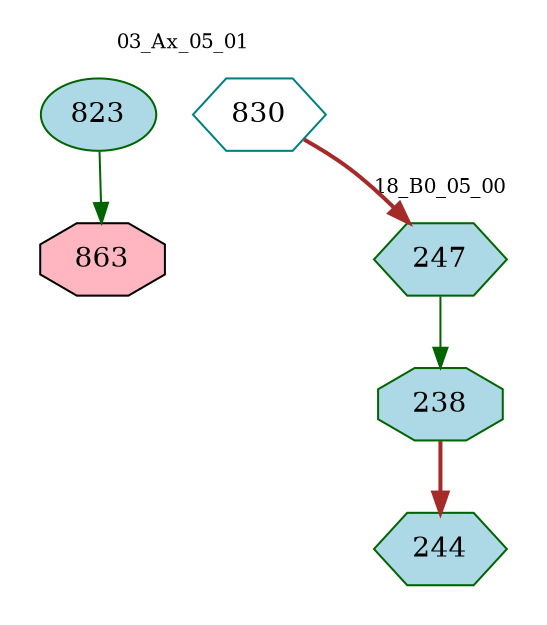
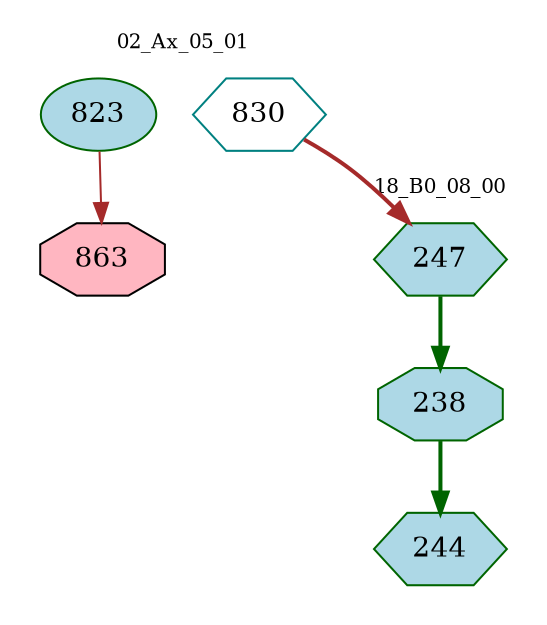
(183, 43) -> (183, 43)
(100, 177) -> (100, 177)
(440, 188) -> (440, 188)
(440, 322) -> (440, 322)
(440, 467) -> (440, 467)
